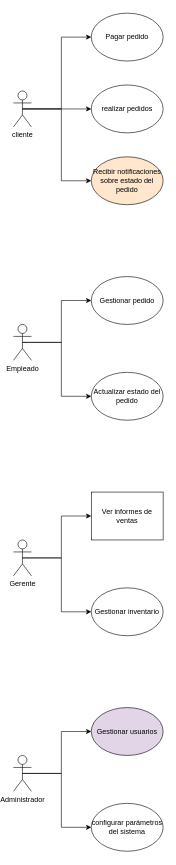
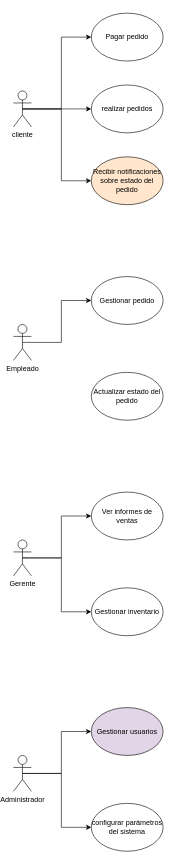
(62, 370) -> none
(128, 516) -> (128, 516)
